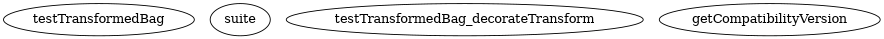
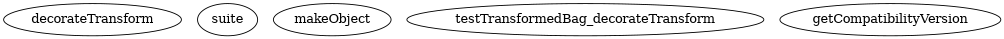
(99, 20) -> (93, 20)
none -> (332, 20)
